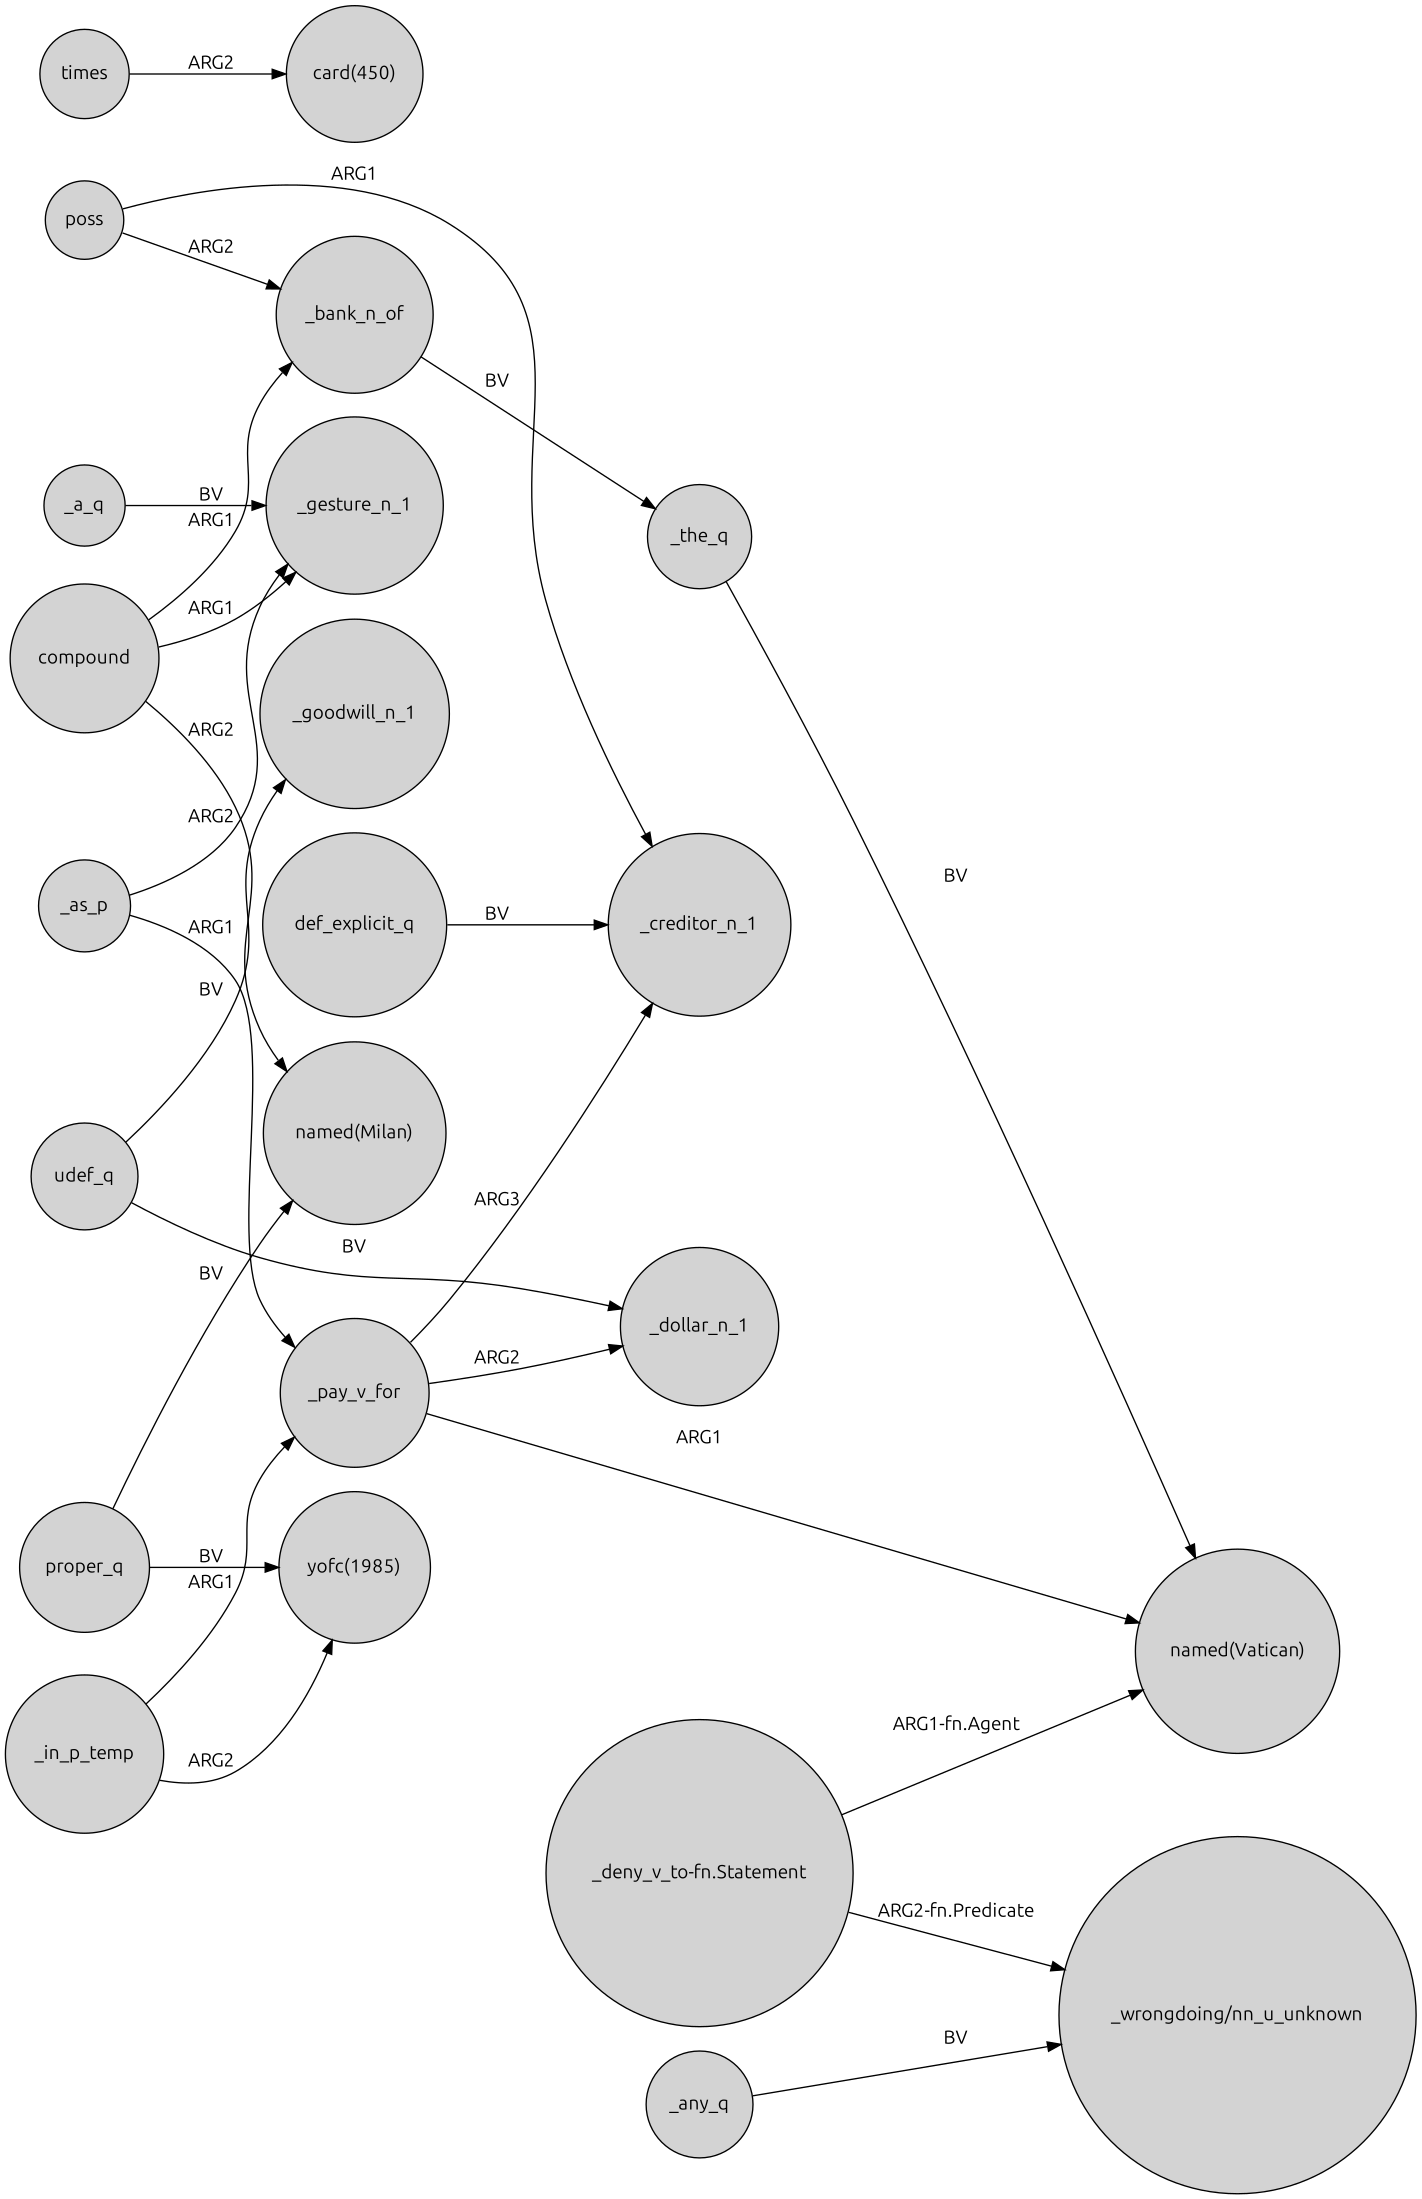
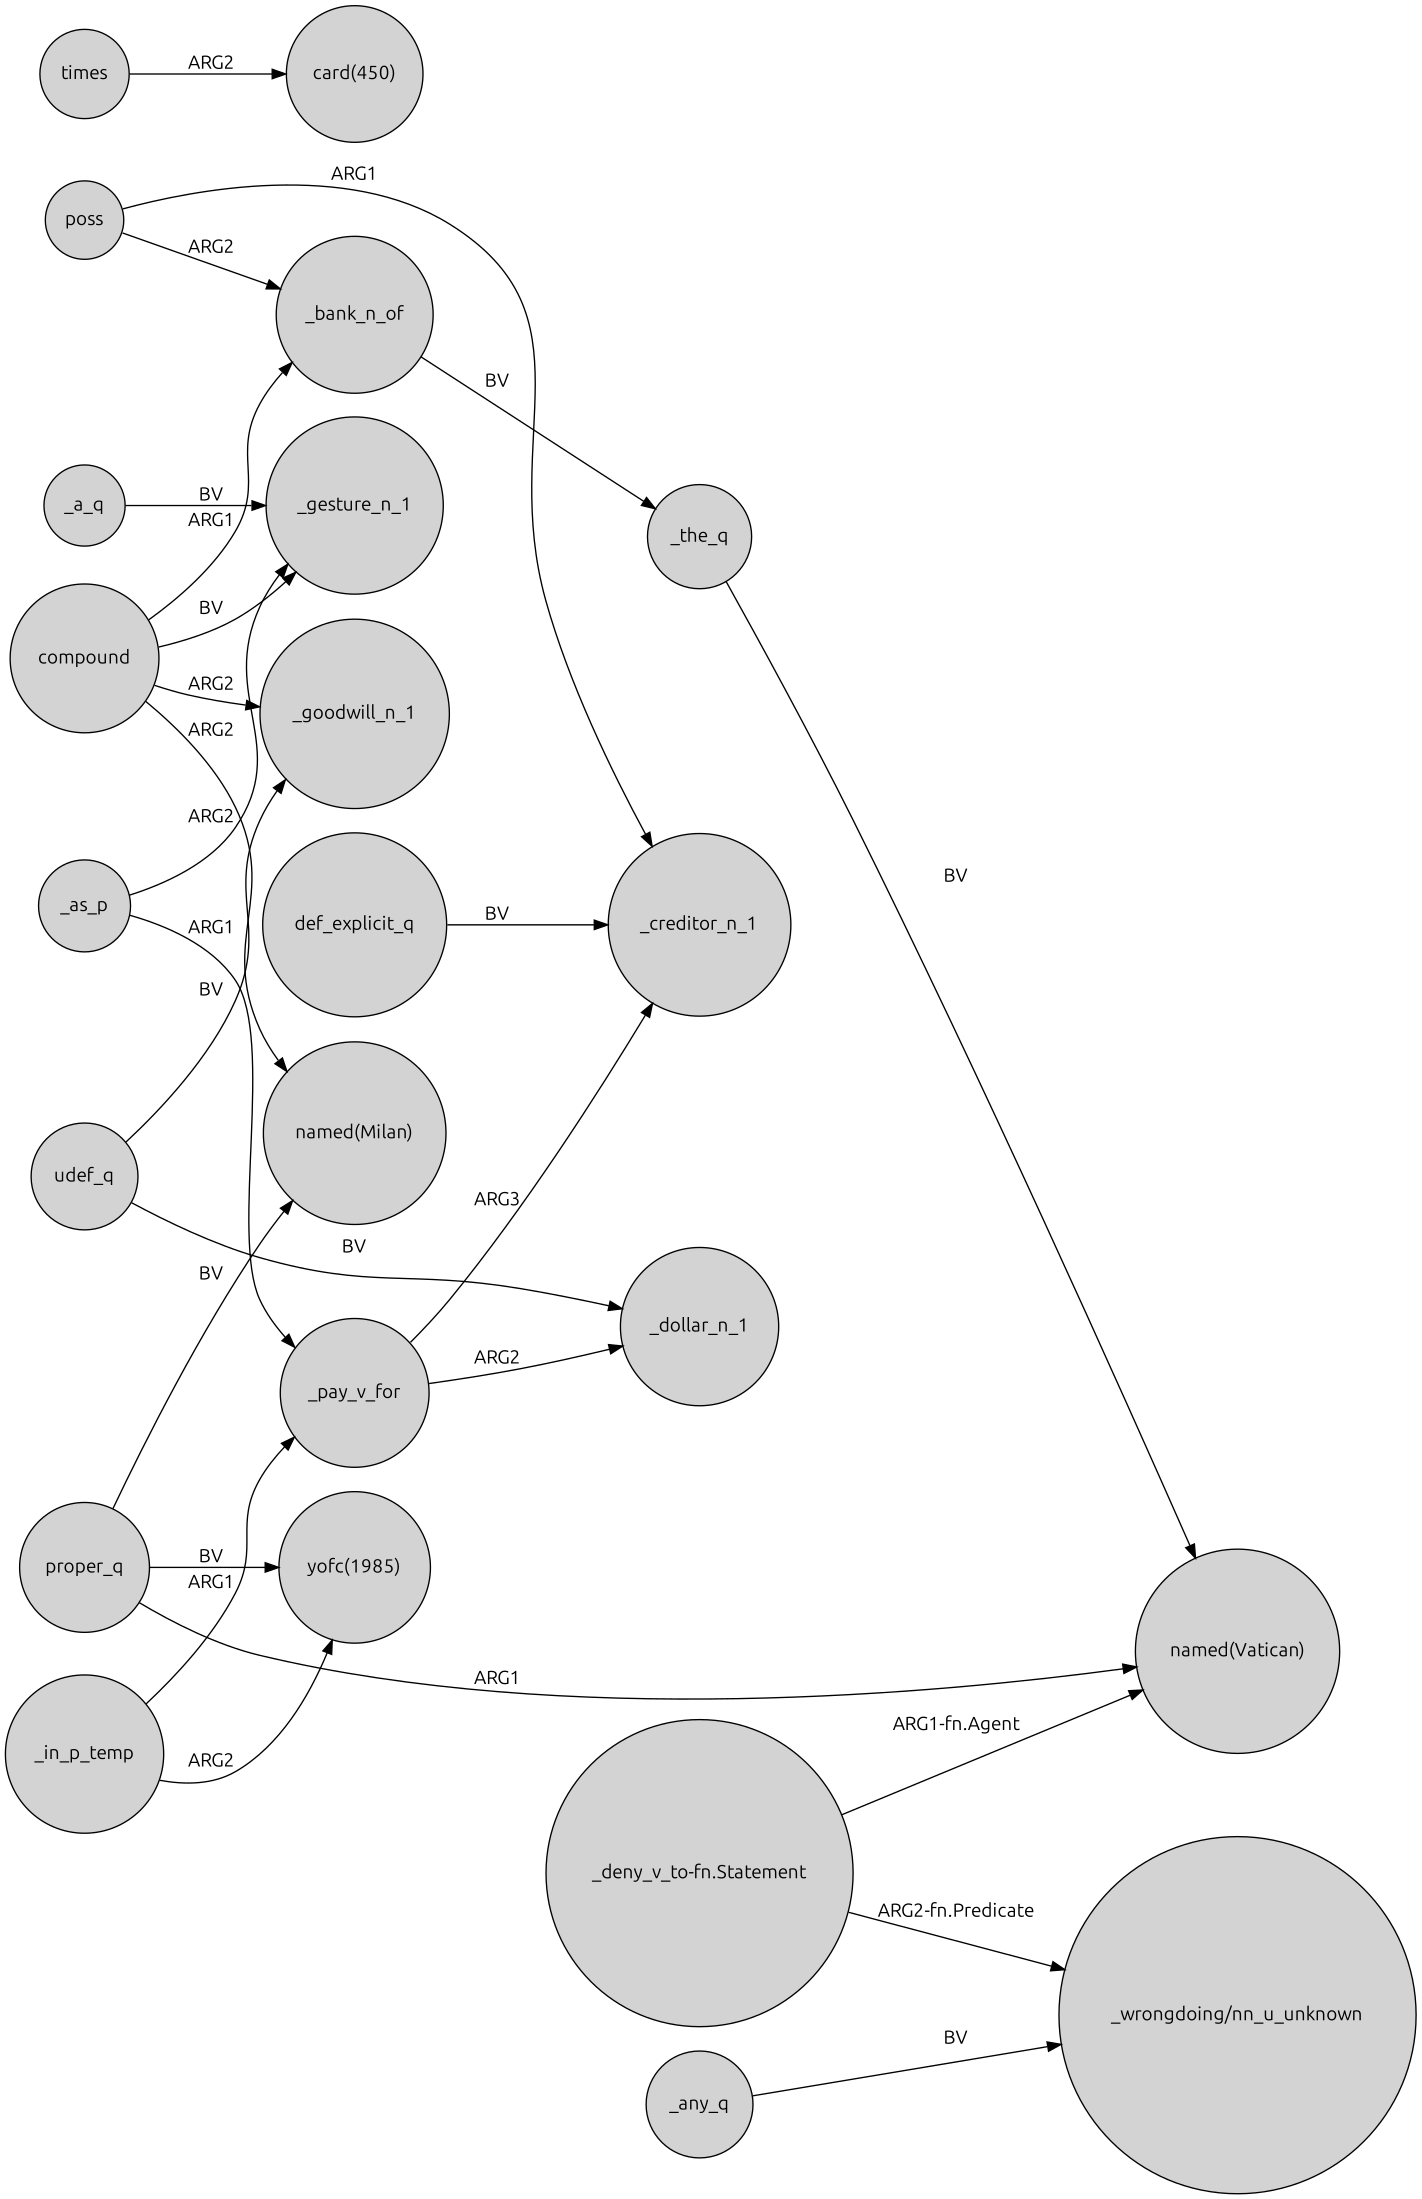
(212, 609) -> (212, 609)
none -> (200, 697)
(776, 1516) -> (625, 1698)
